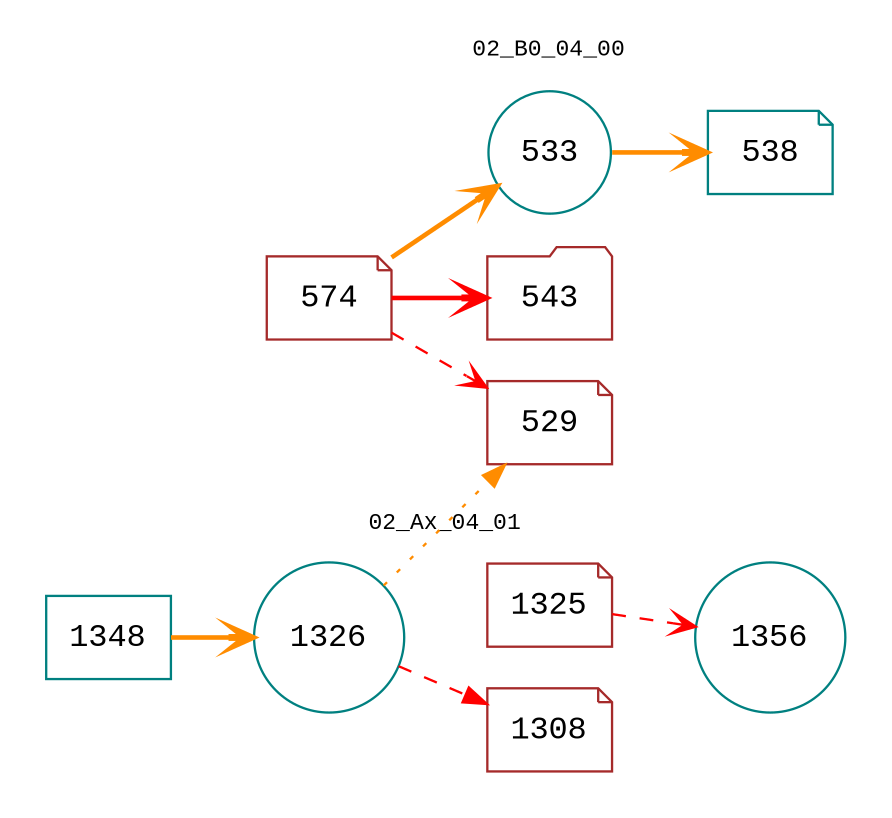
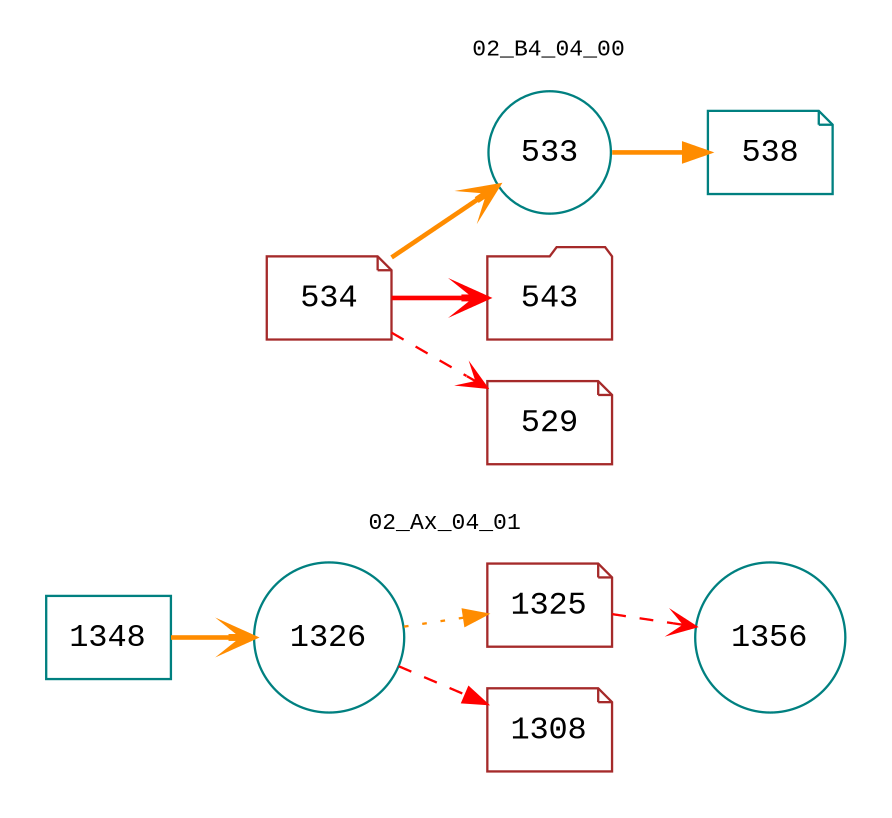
(550, 50) -> (550, 50)
(648, 152) -> (648, 152)
(329, 298) -> (329, 298)
(436, 534) -> (434, 622)
